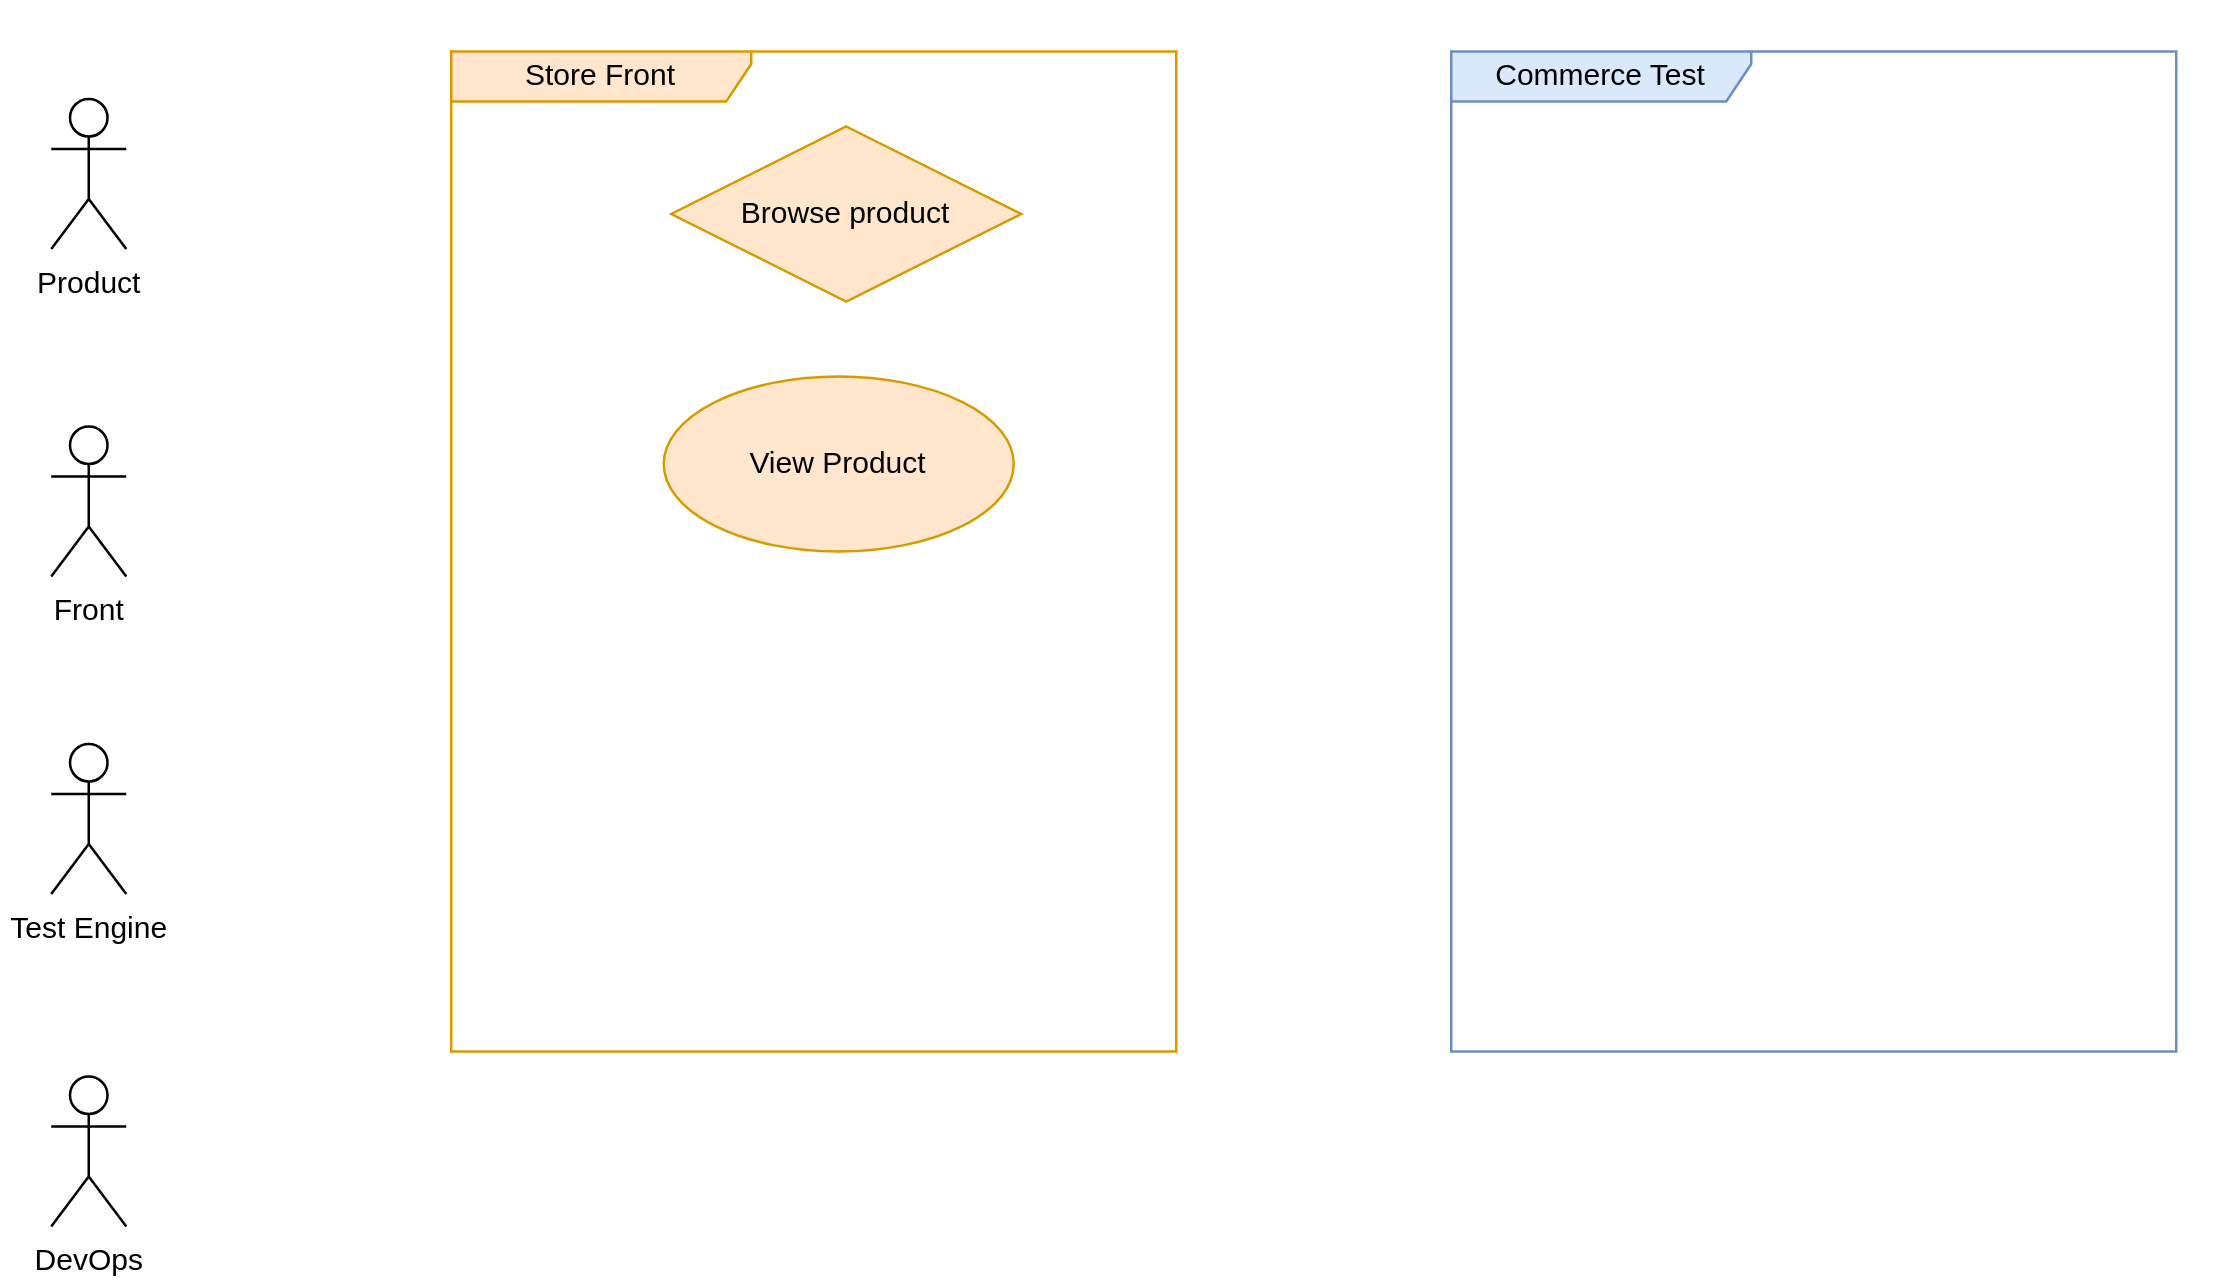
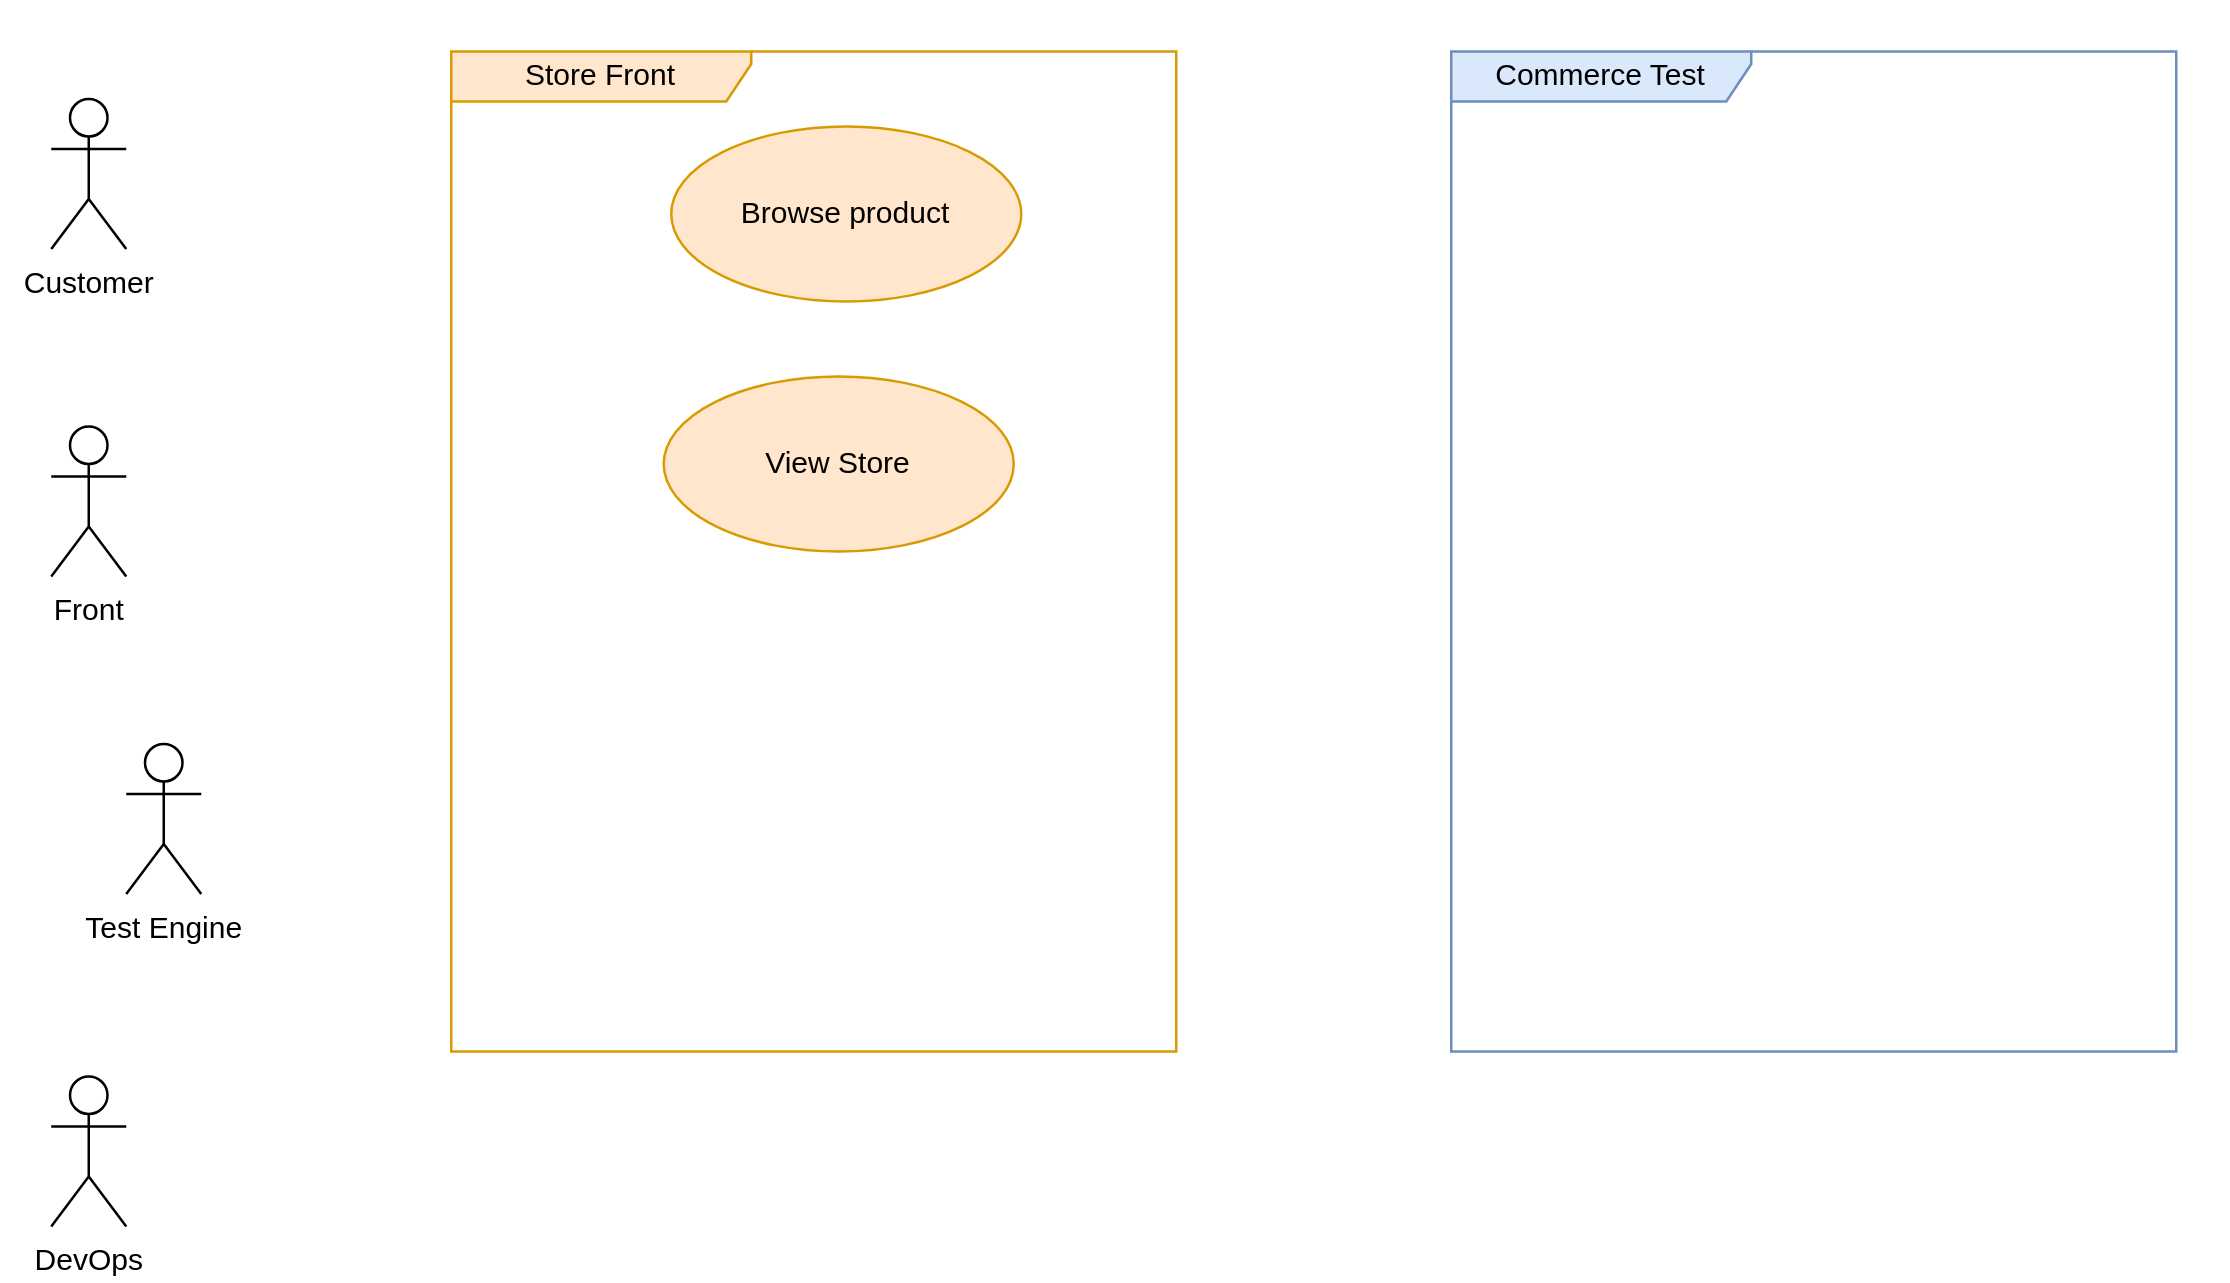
(846, 214) -> (846, 214)
(90, 284) -> (90, 284)
(839, 464) -> (839, 464)
(89, 819) -> (164, 819)
